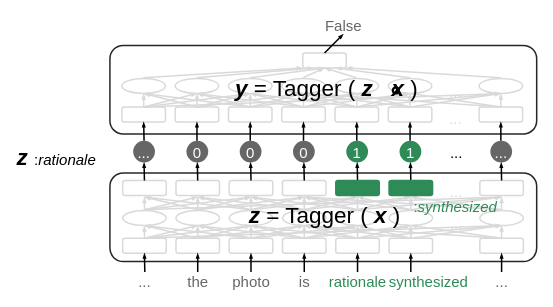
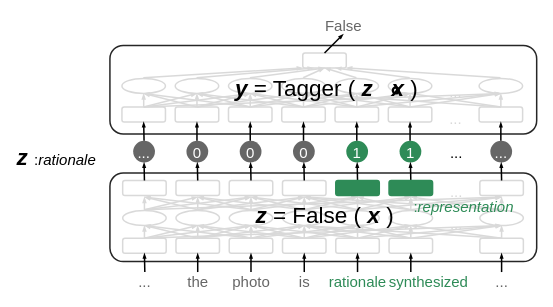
(460, 207) -> (468, 207)
(325, 215) -> (325, 215)
